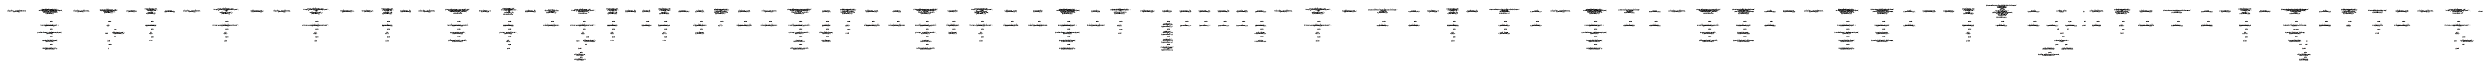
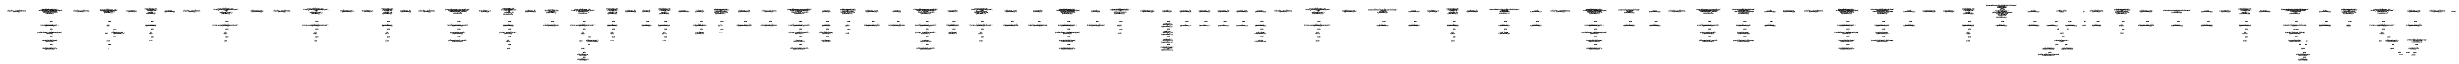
none -> (720, 33)
none -> (2401, 55)
